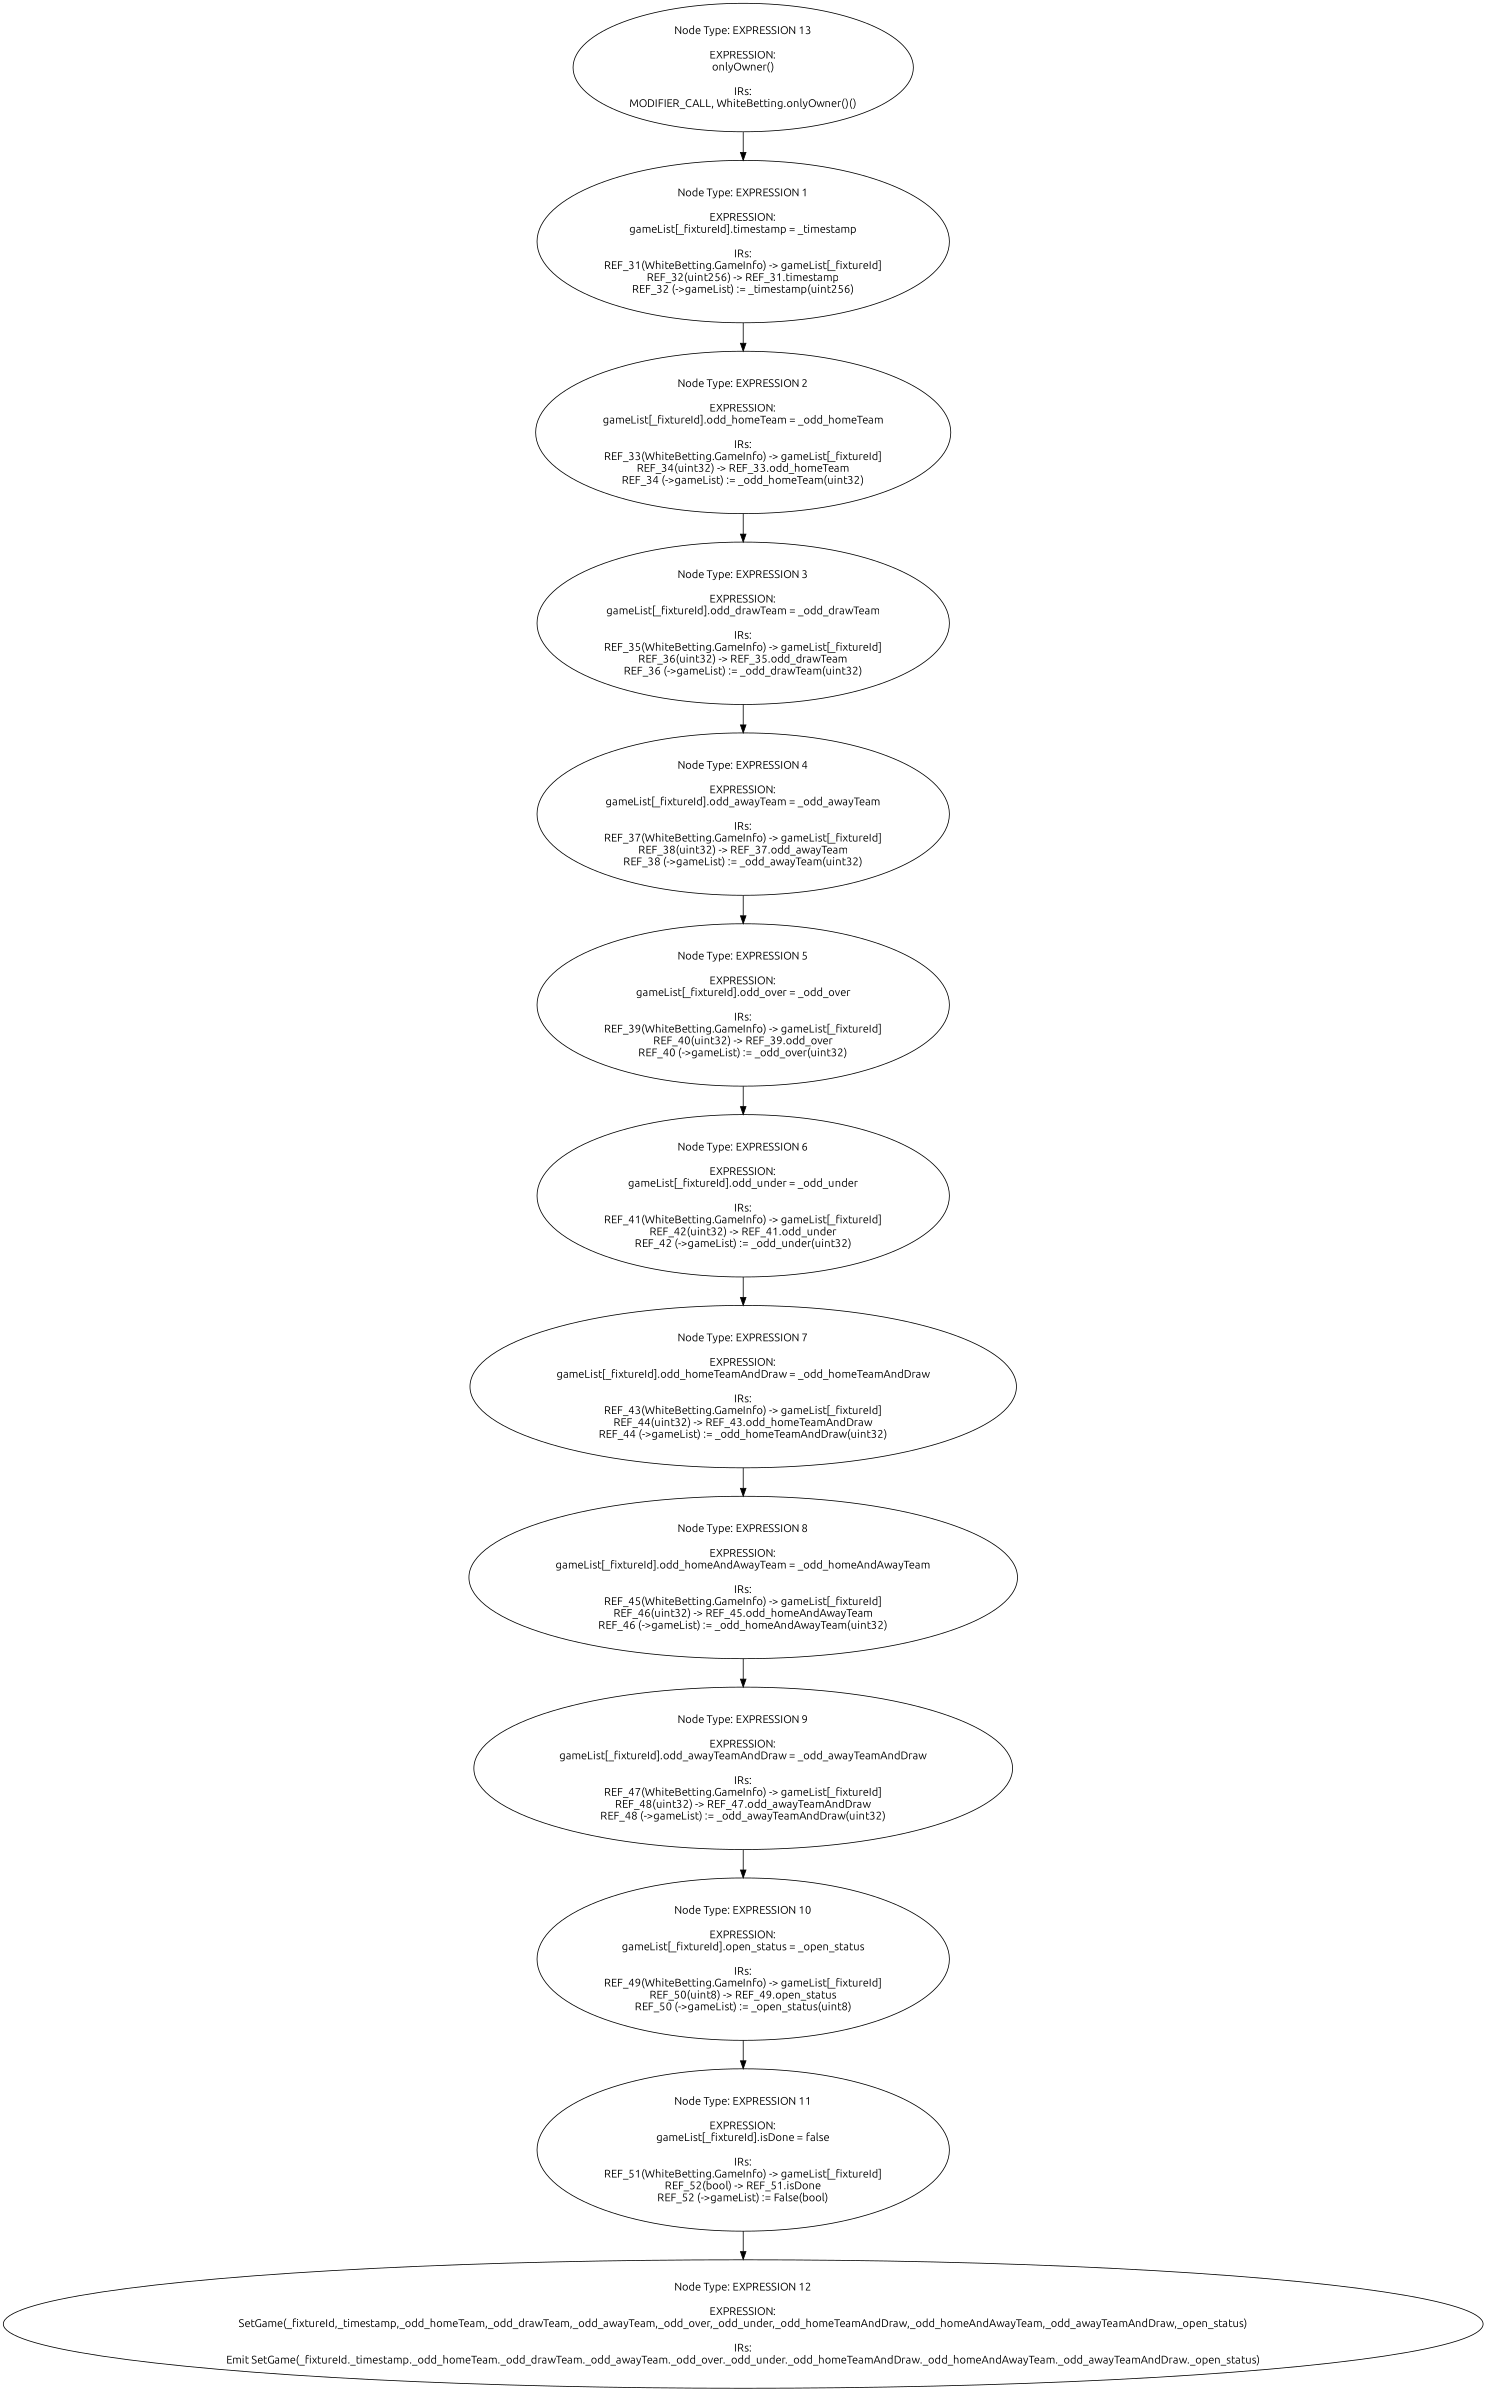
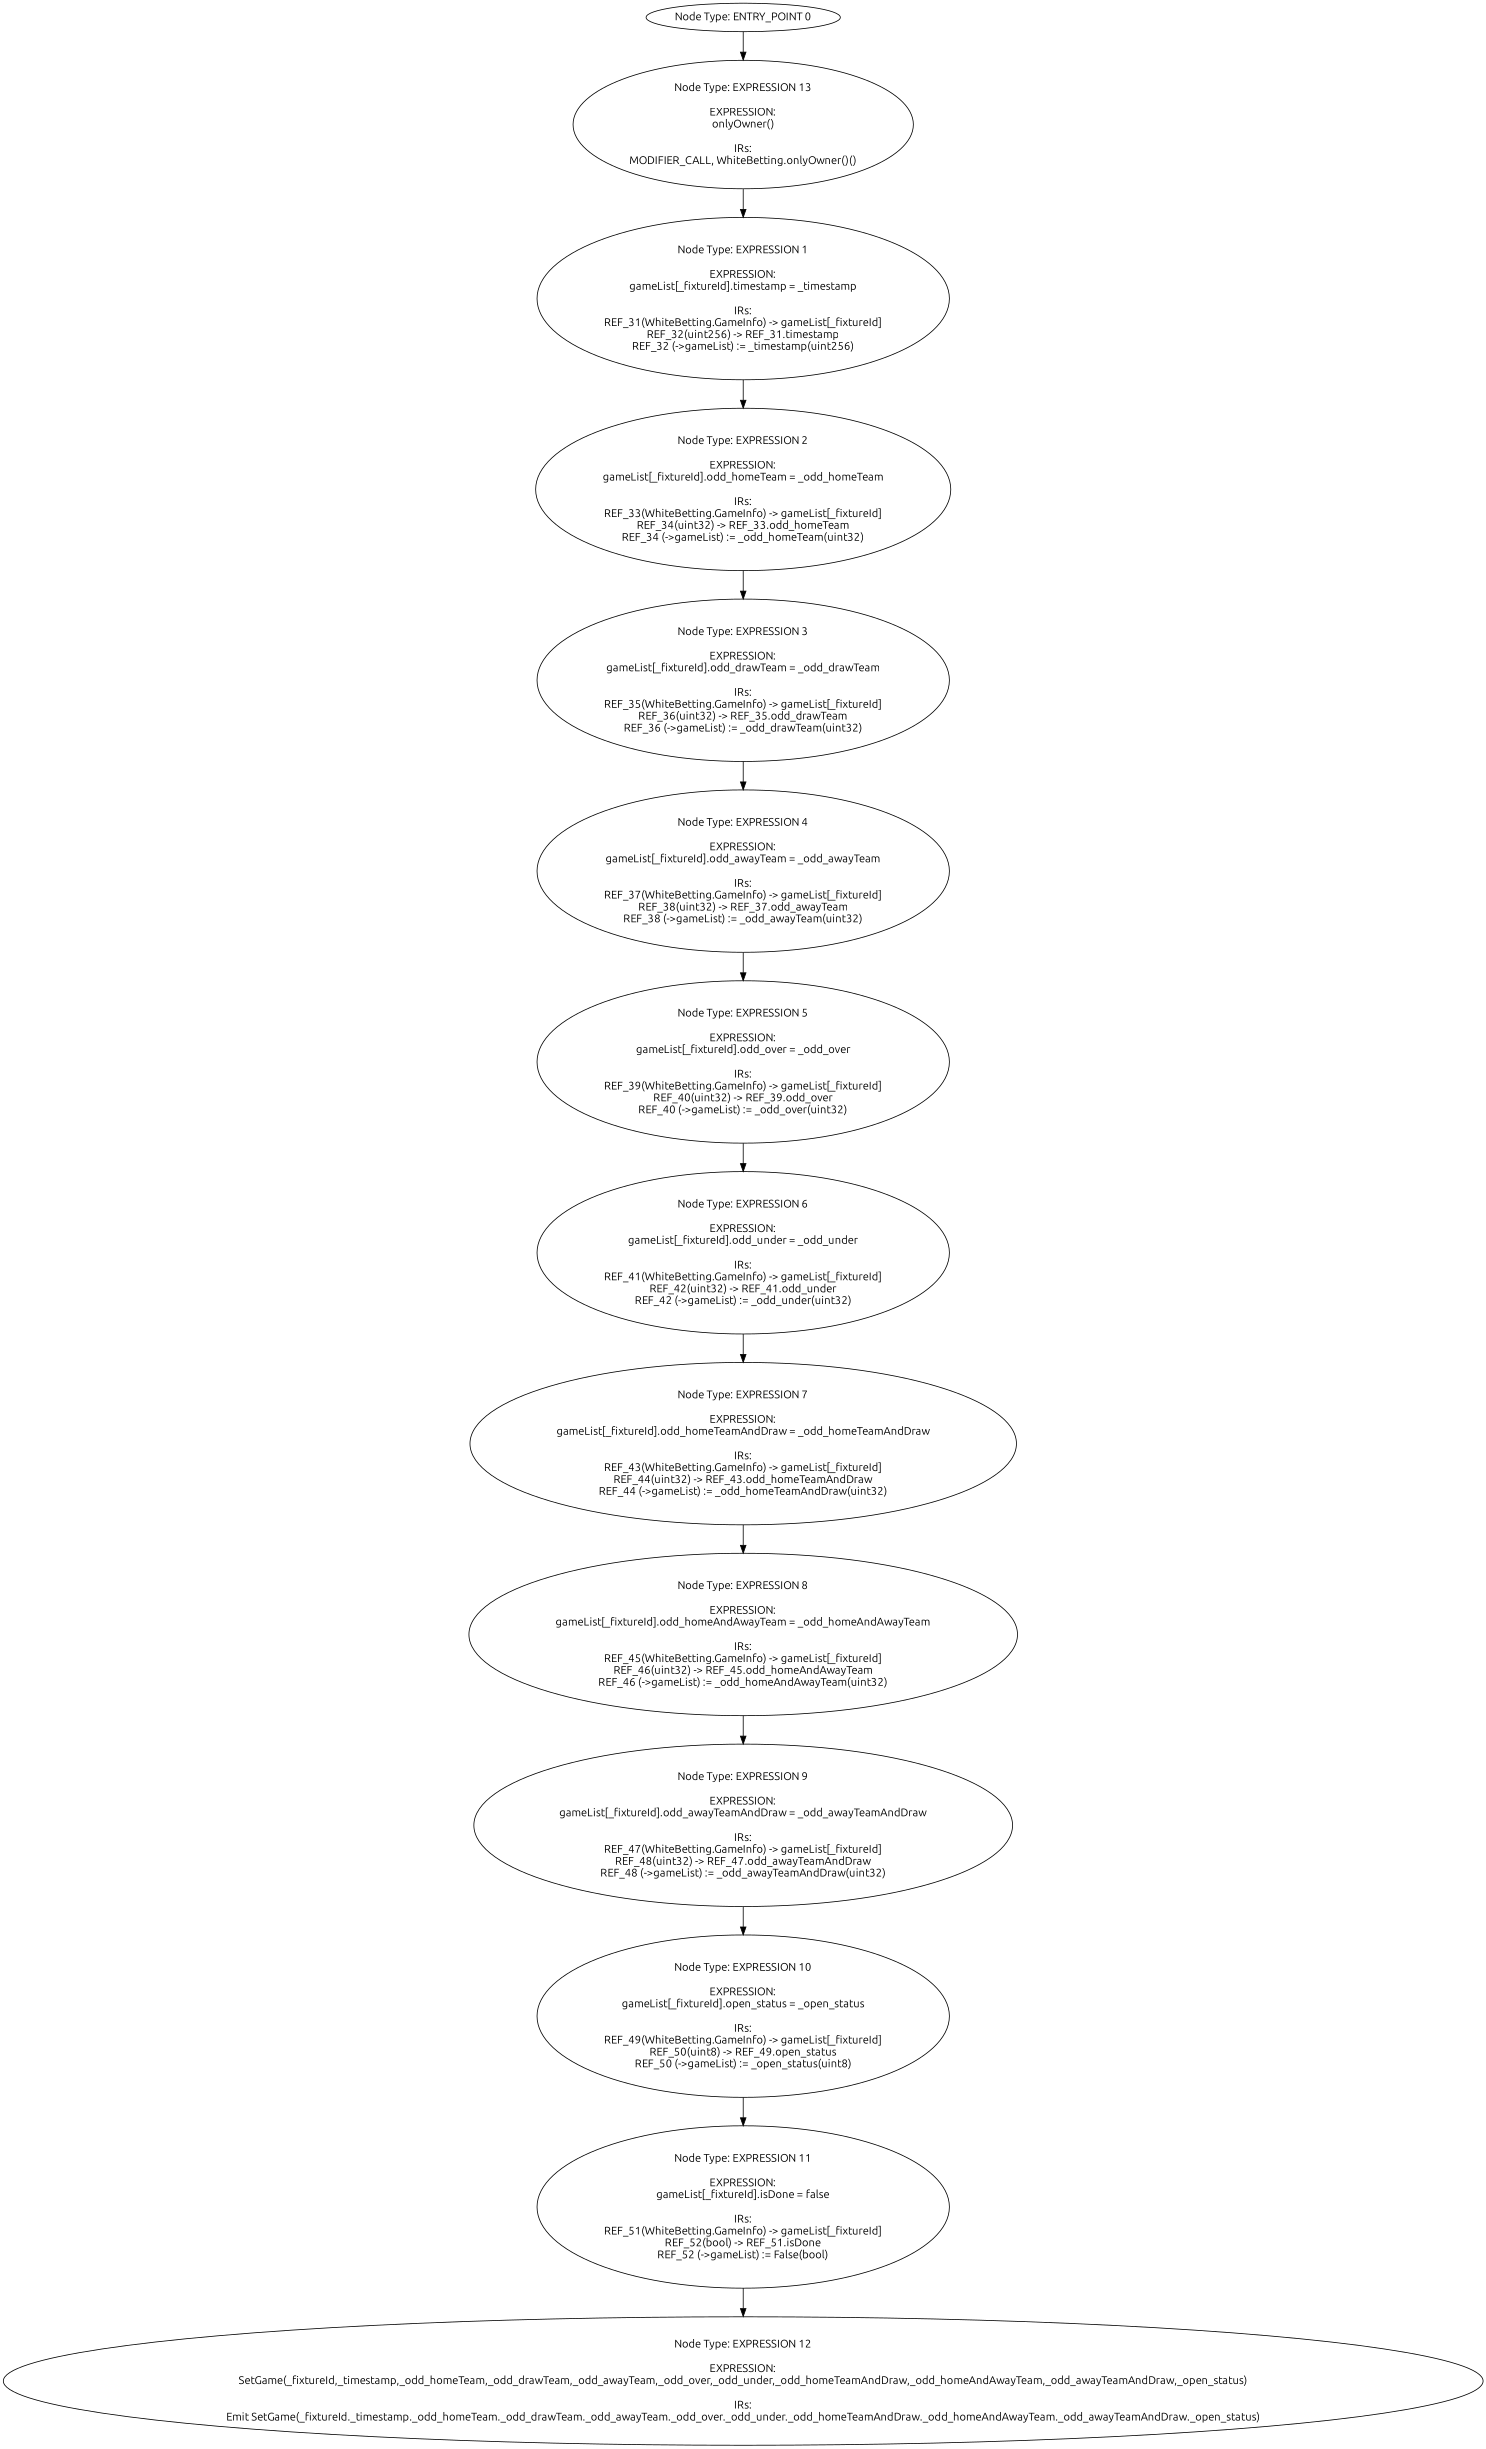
none -> (743, 17)
